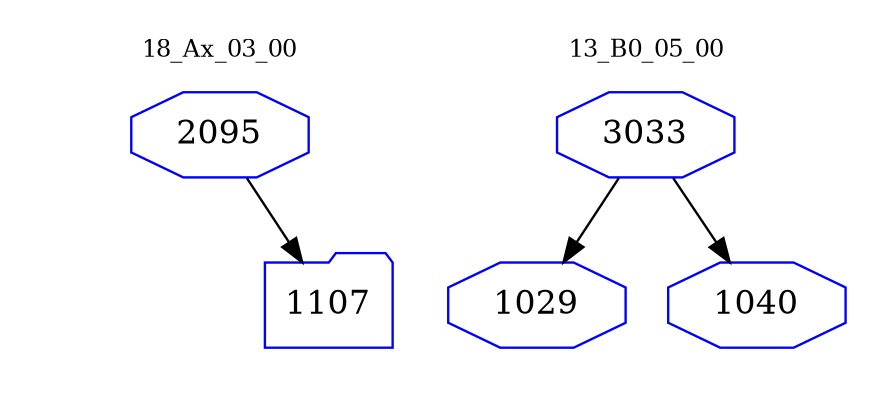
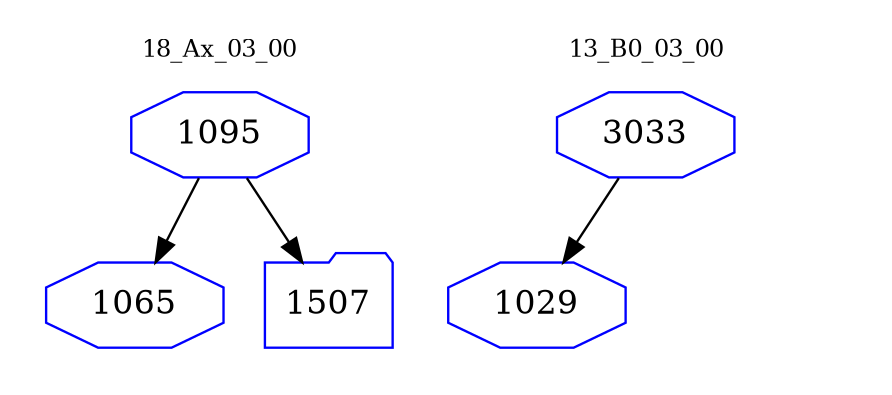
(647, 51) -> (647, 51)
(220, 135) -> (220, 135)
none -> (135, 305)
(329, 305) -> (329, 305)
(757, 305) -> none
